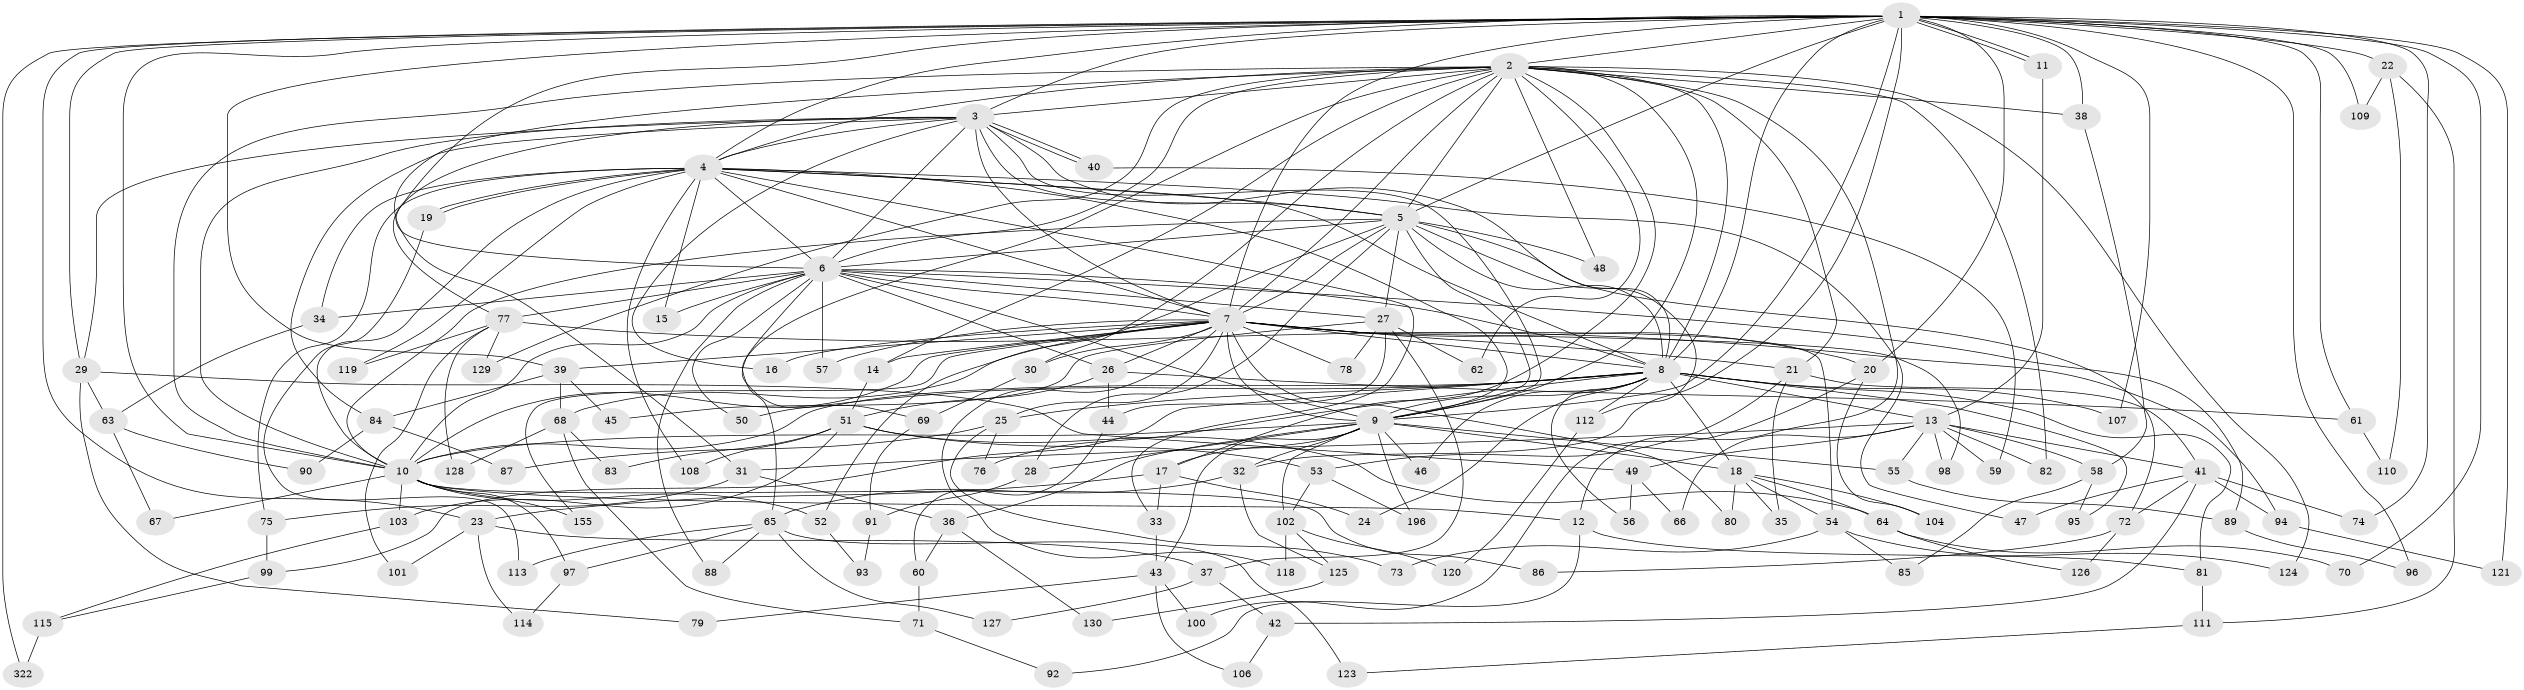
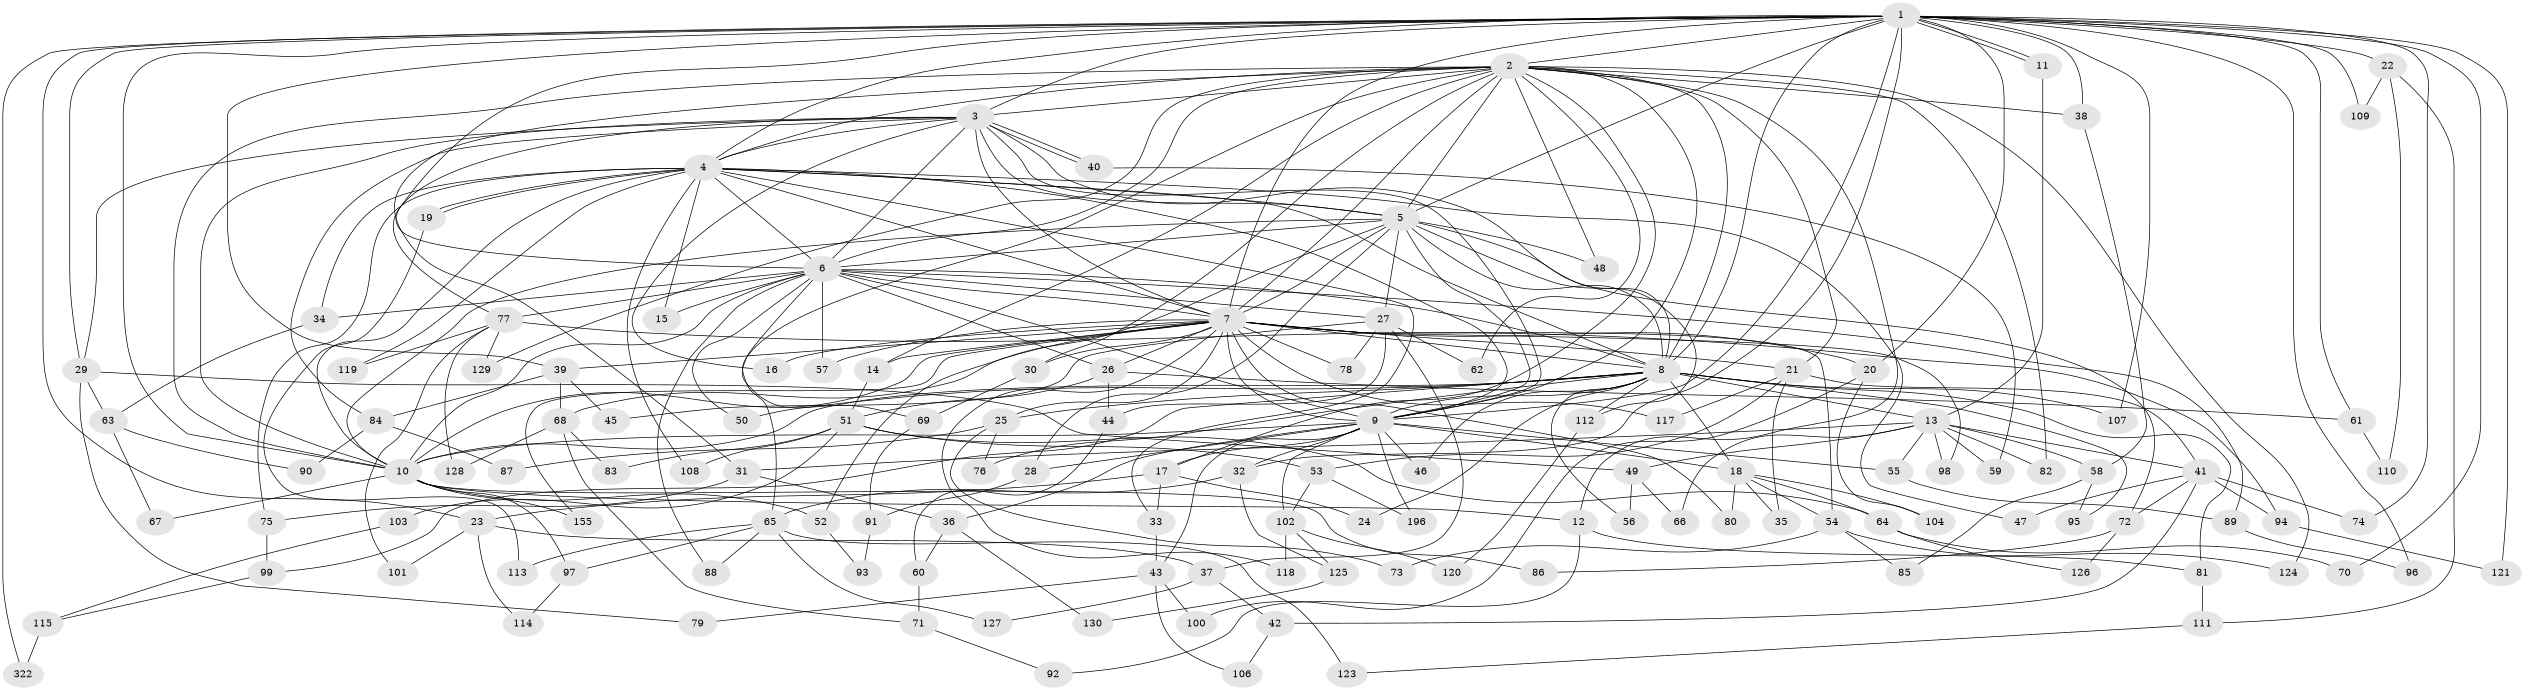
none -> (1665, 421)
(401, 493) -> none
